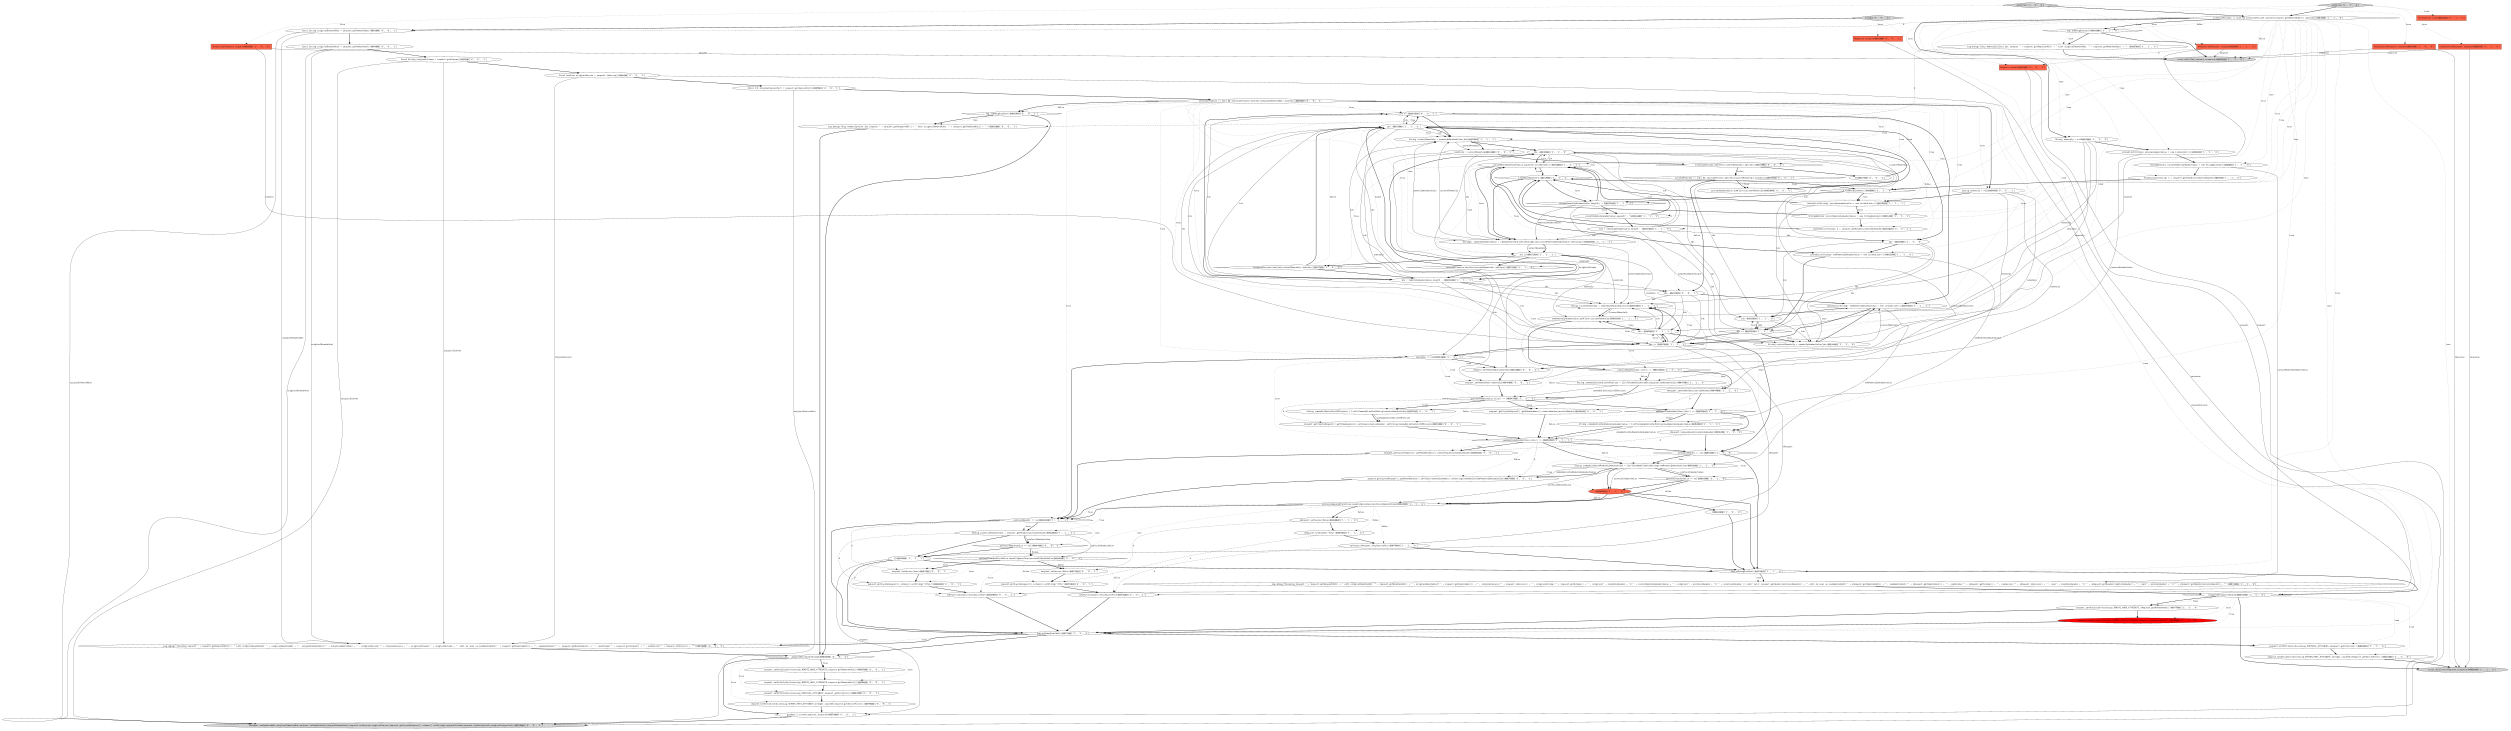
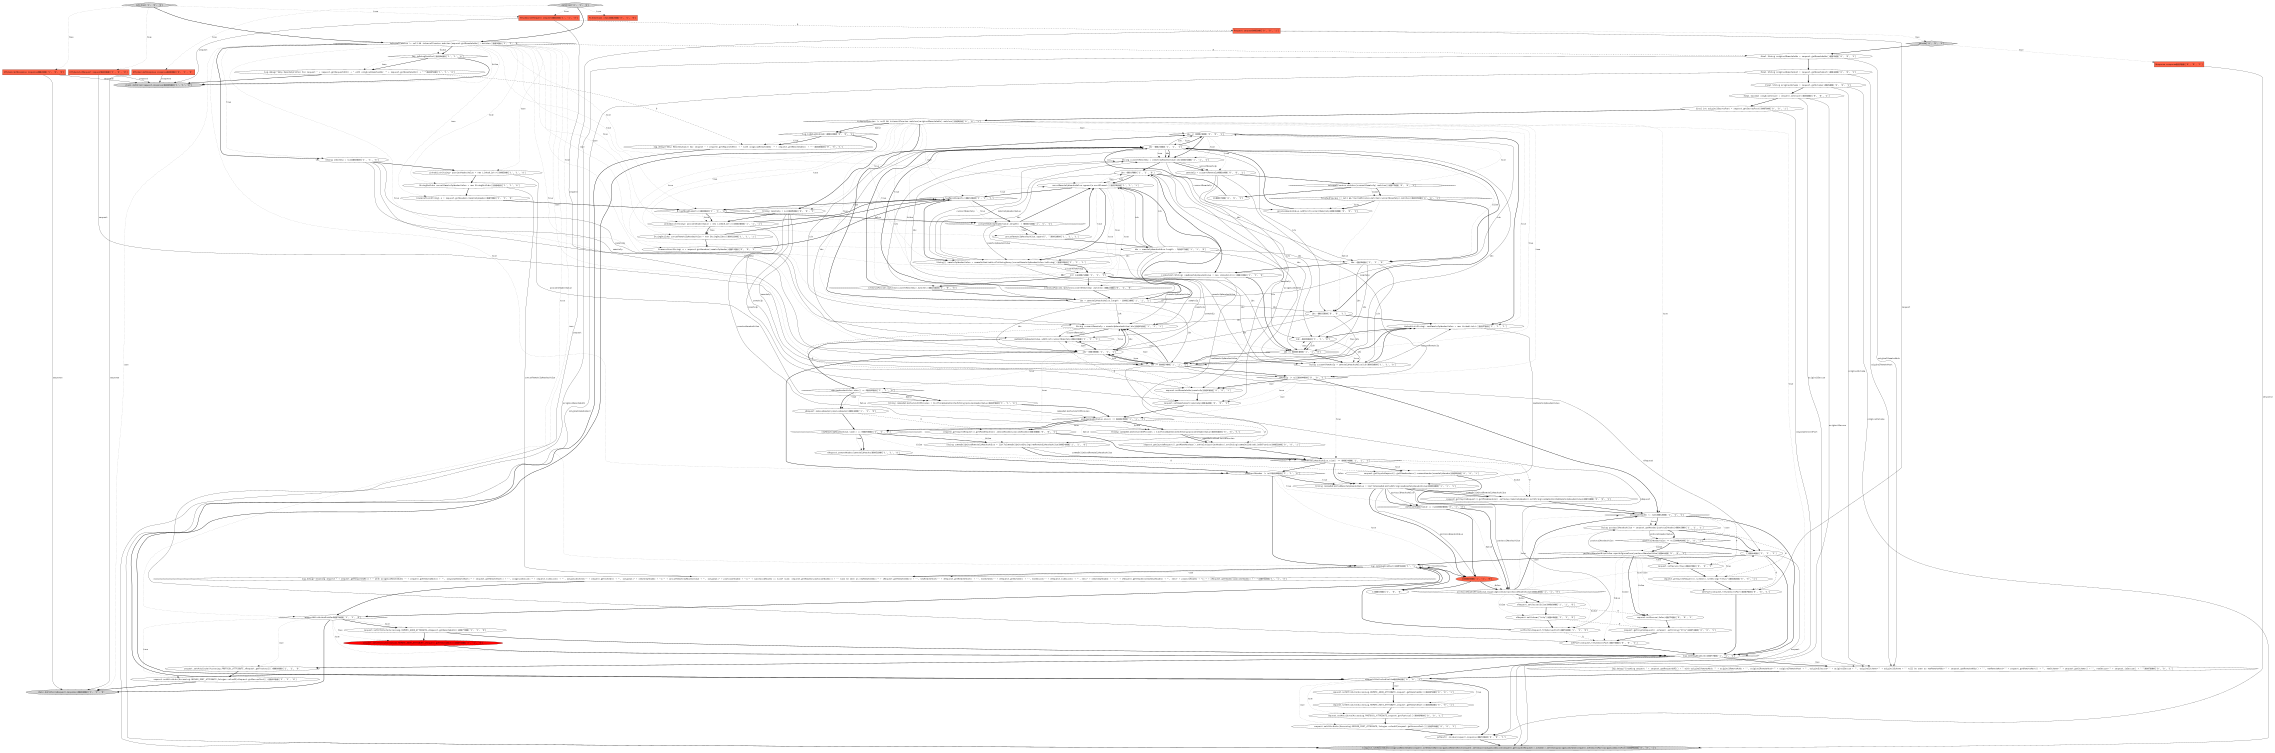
(1938, 54) -> (1603, 32)
none -> (1219, 280)
(1721, 501) -> (1446, 571)
